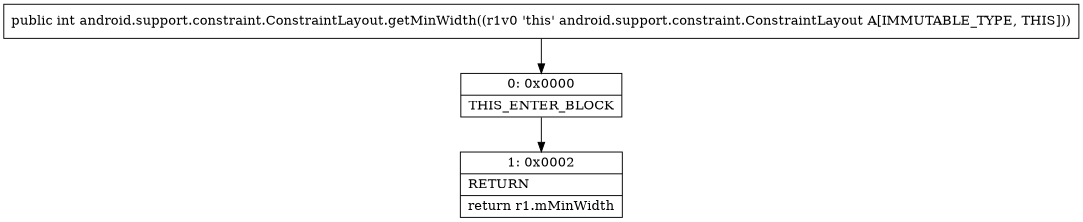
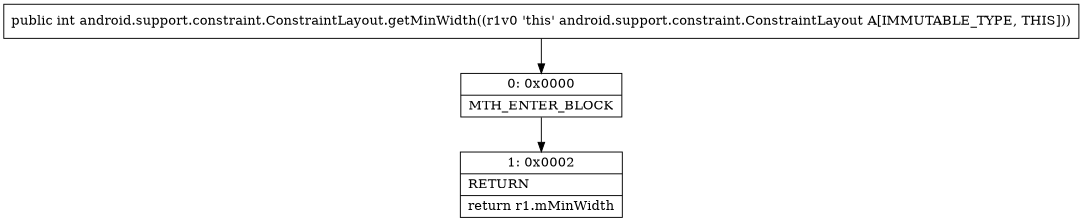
(541, 106) -> (541, 106)
